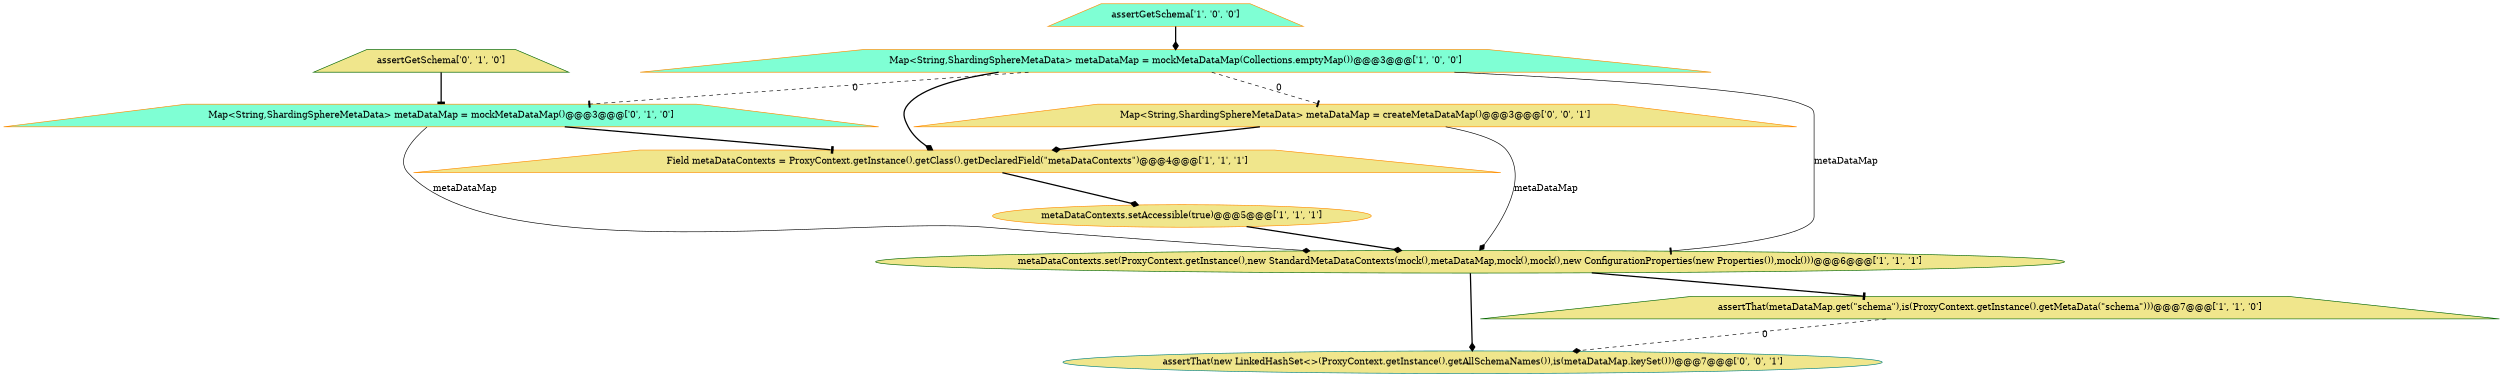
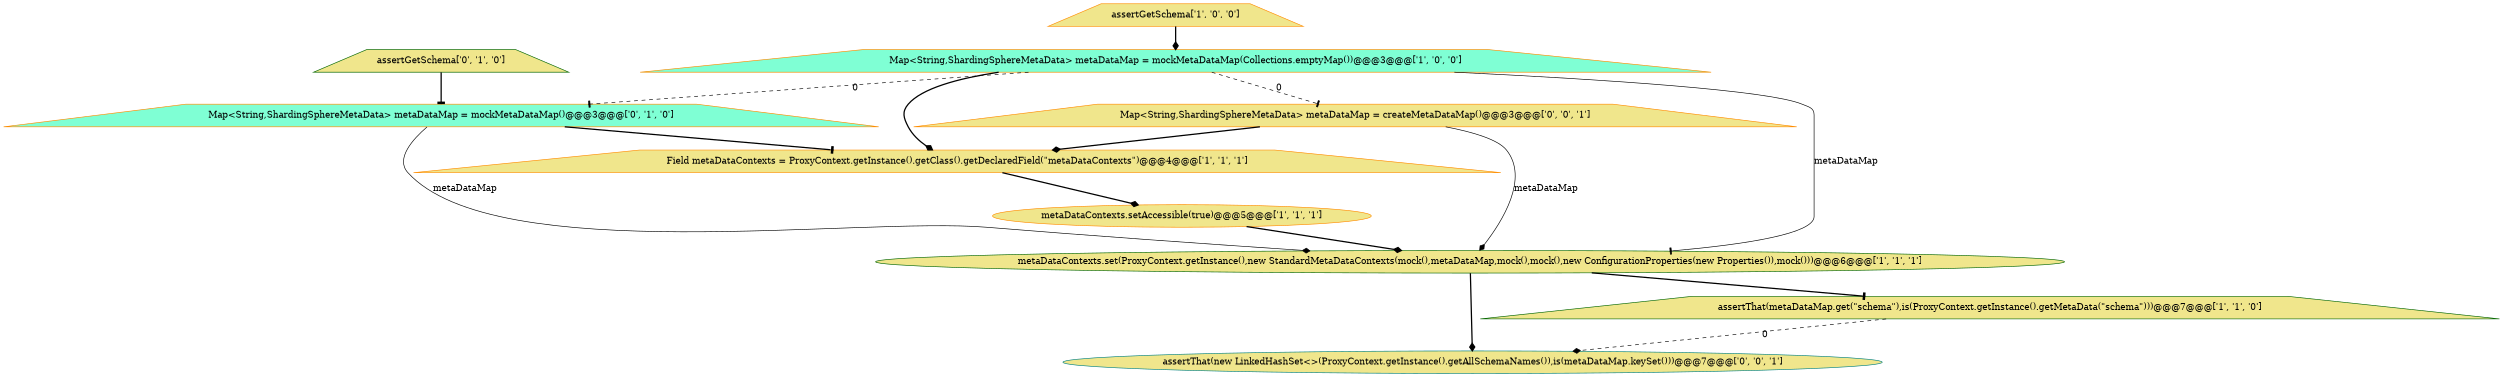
(1176, 15) -> (1176, 15)
